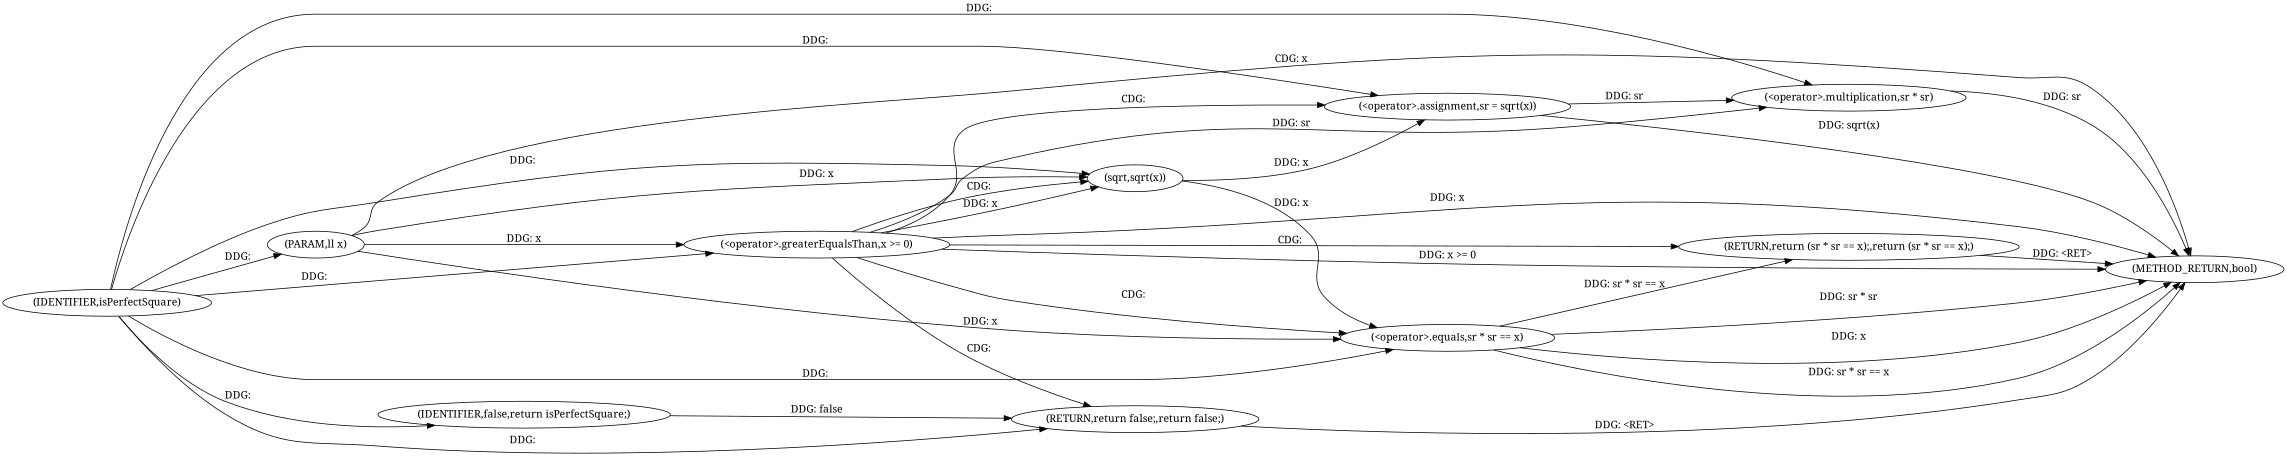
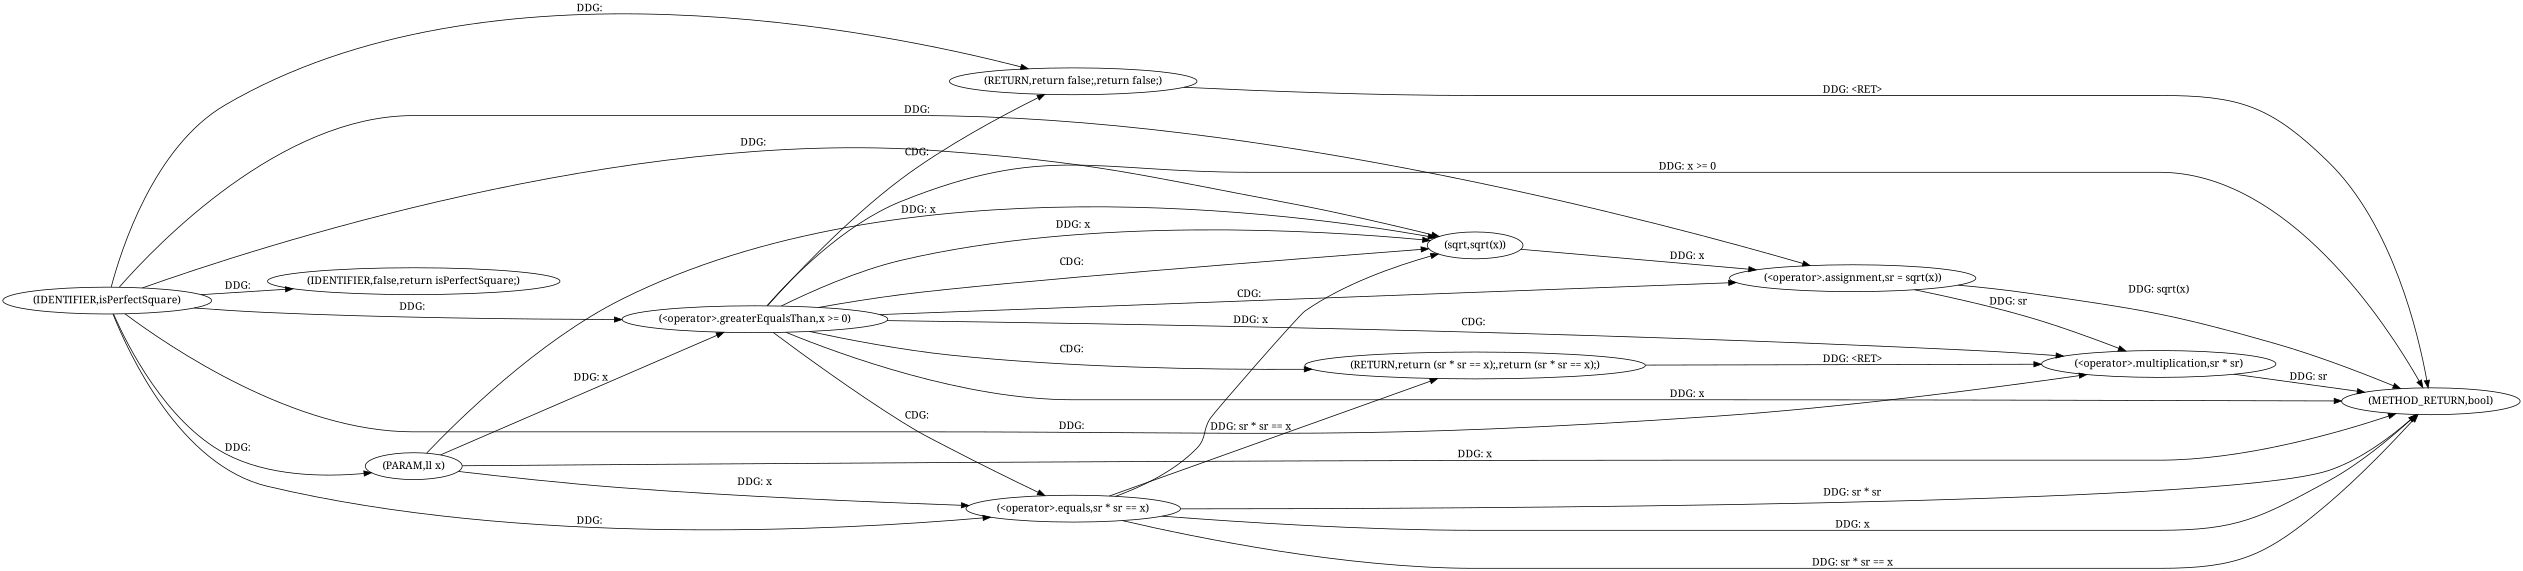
(1292, 59) -> (1475, 455)
(1292, 123) -> (1475, 323)
(1302, 228) -> (1260, 360)
(2043, 259) -> (1839, 365)
(837, 417) -> none
